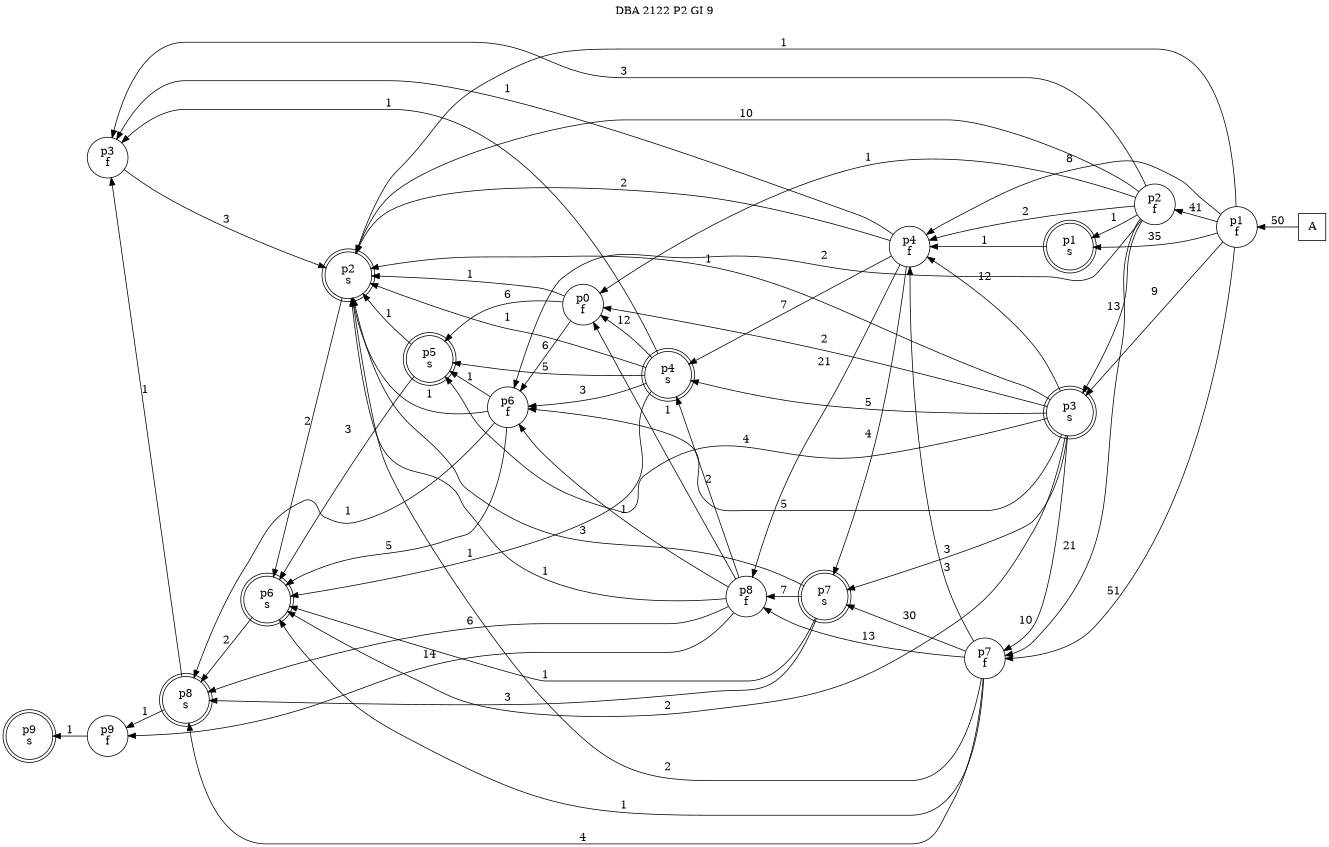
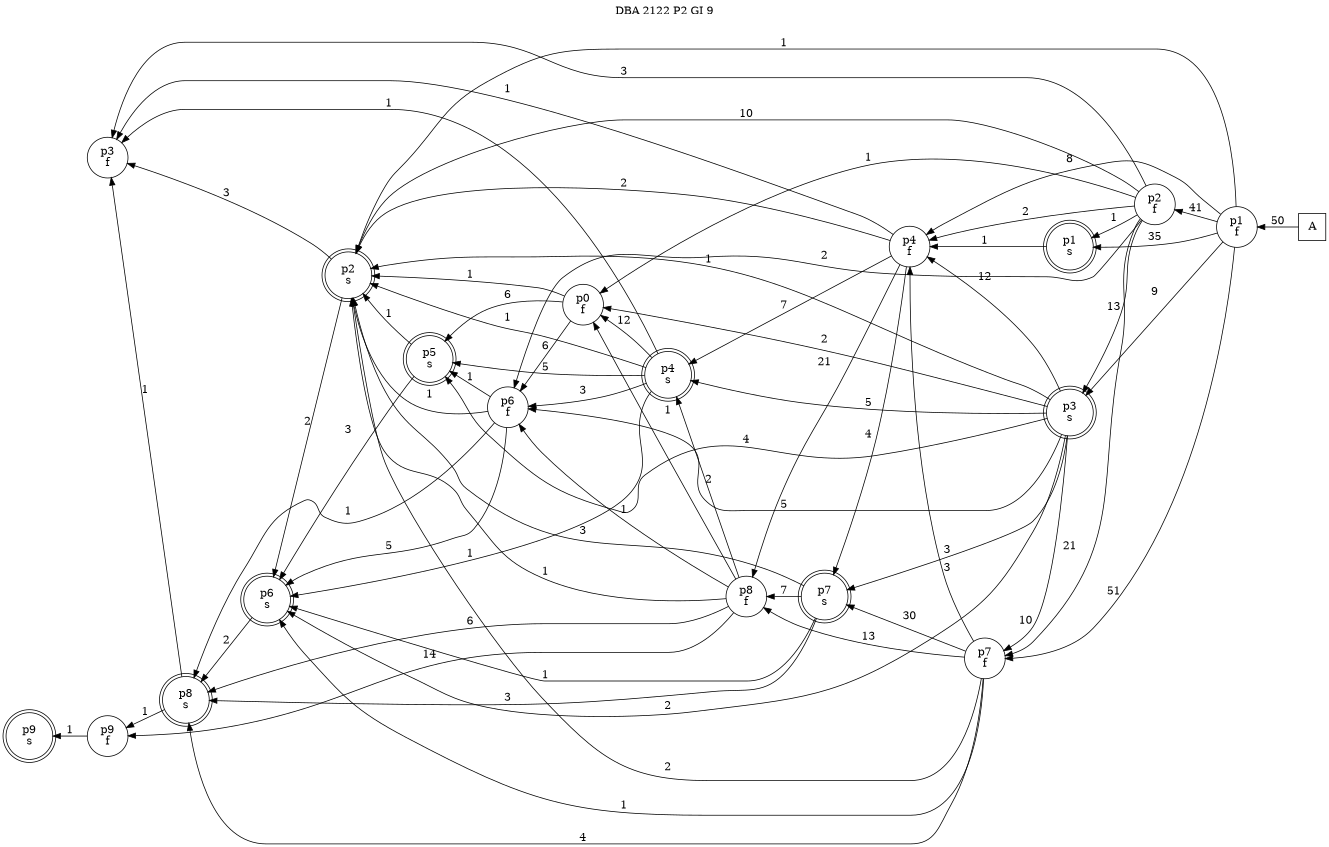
(218, 224) -> (237, 205)
